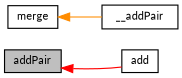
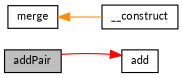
(140, 17) -> (140, 17)
(97, 69) -> (86, 54)
